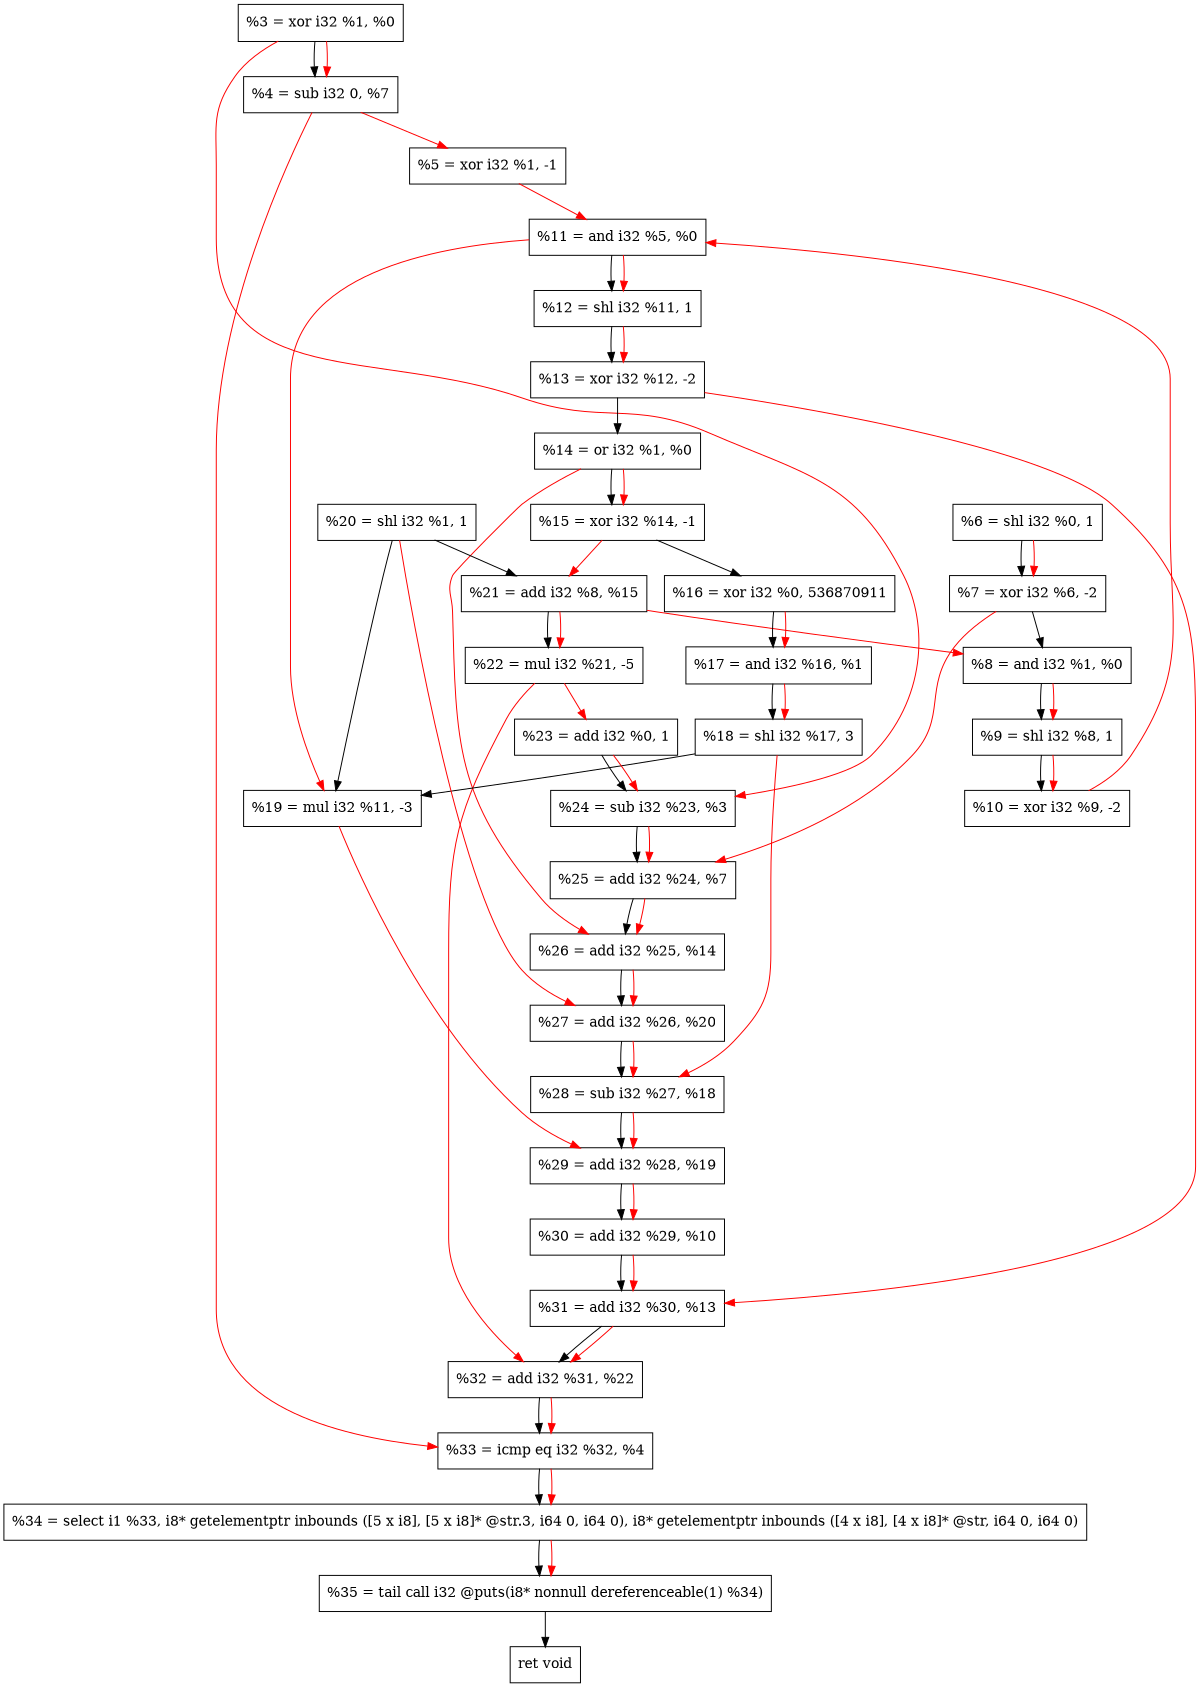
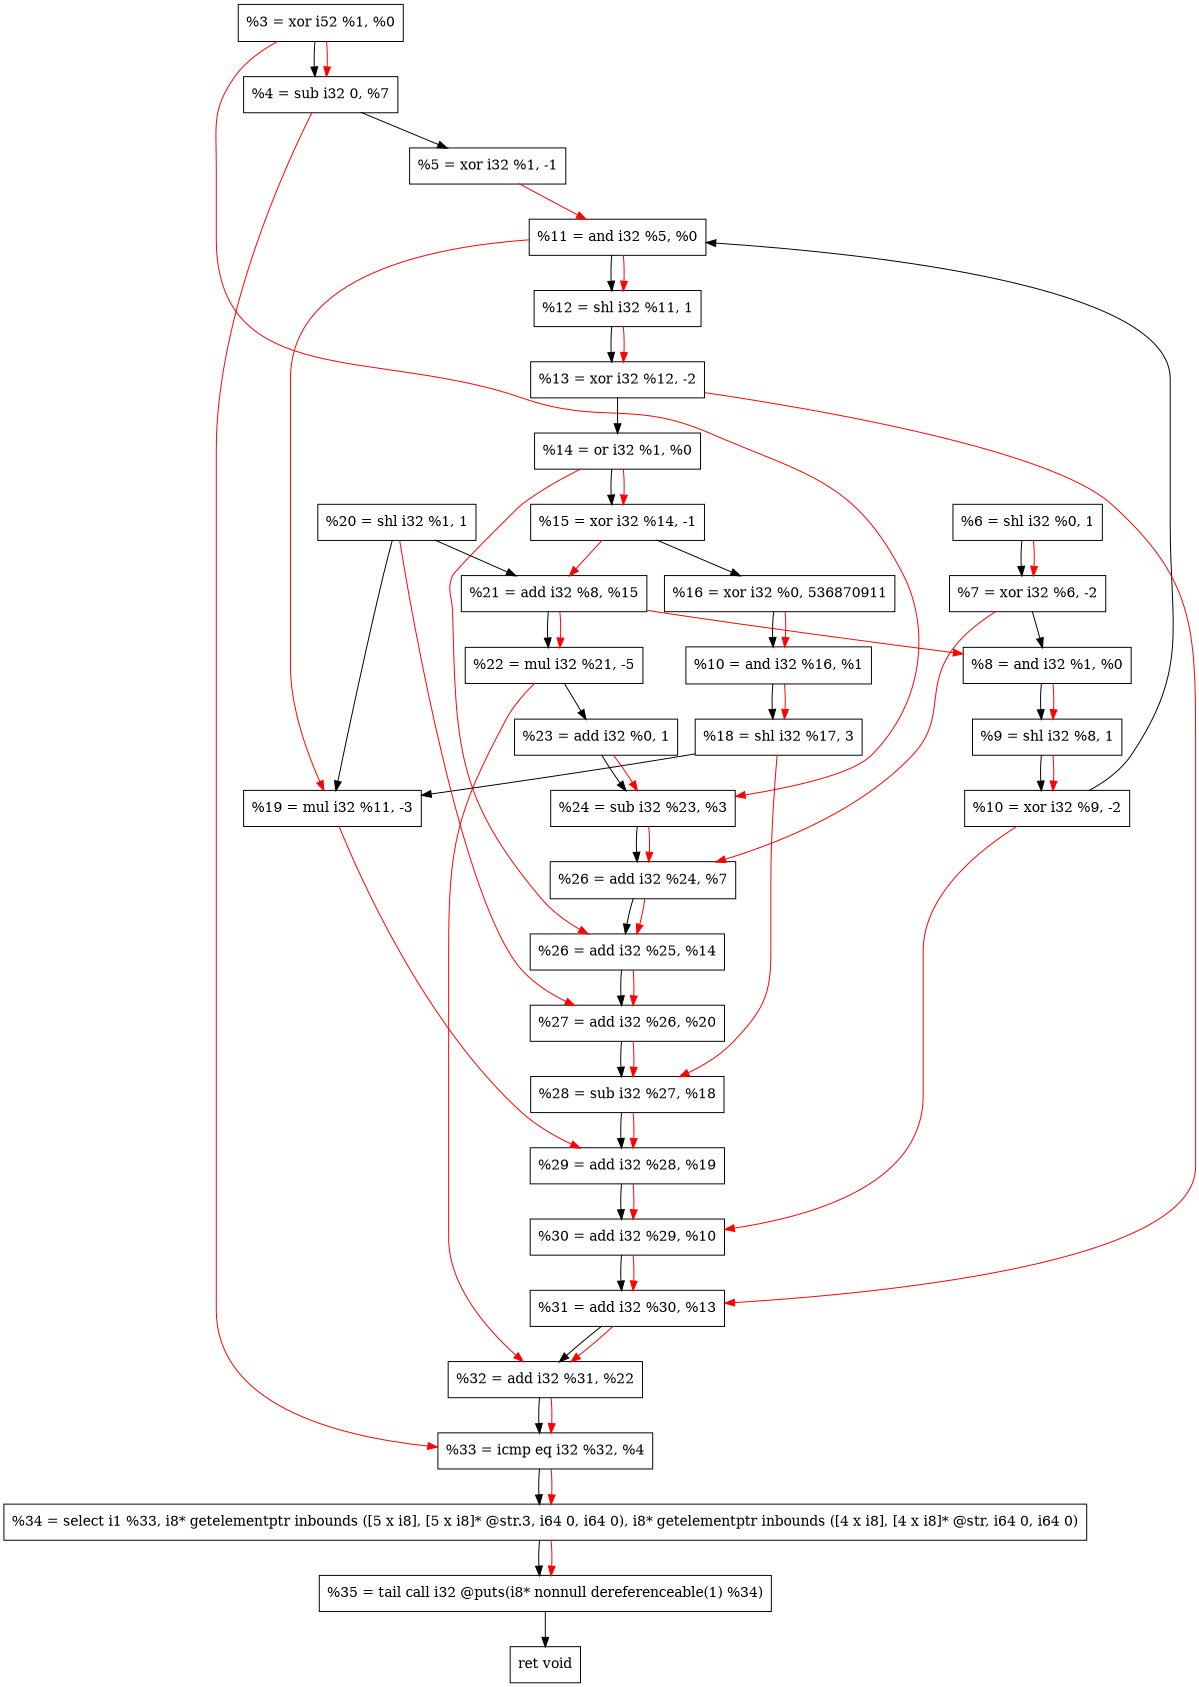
(321, 23) -> (321, 23)
(399, 128) -> (399, 128)
(1160, 354) -> (1160, 354)
(779, 665) -> (779, 665)
(573, 697) -> (573, 697)
(643, 880) -> (643, 880)
none -> (923, 1067)
